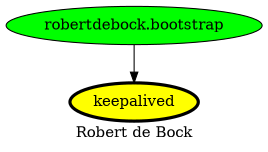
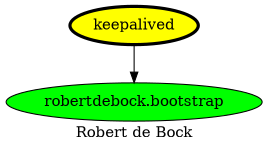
(134, 59) -> (134, 59)
